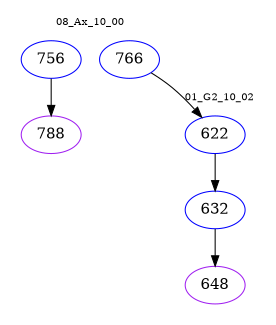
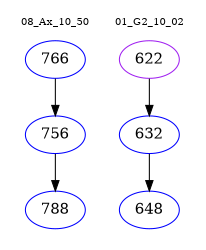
(90, 22) -> (55, 22)
(184, 98) -> (55, 92)
(51, 135) -> (55, 210)
(215, 135) -> (149, 60)
(215, 285) -> (149, 210)
